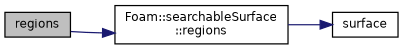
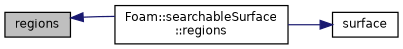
(87, 32) -> (99, 17)
